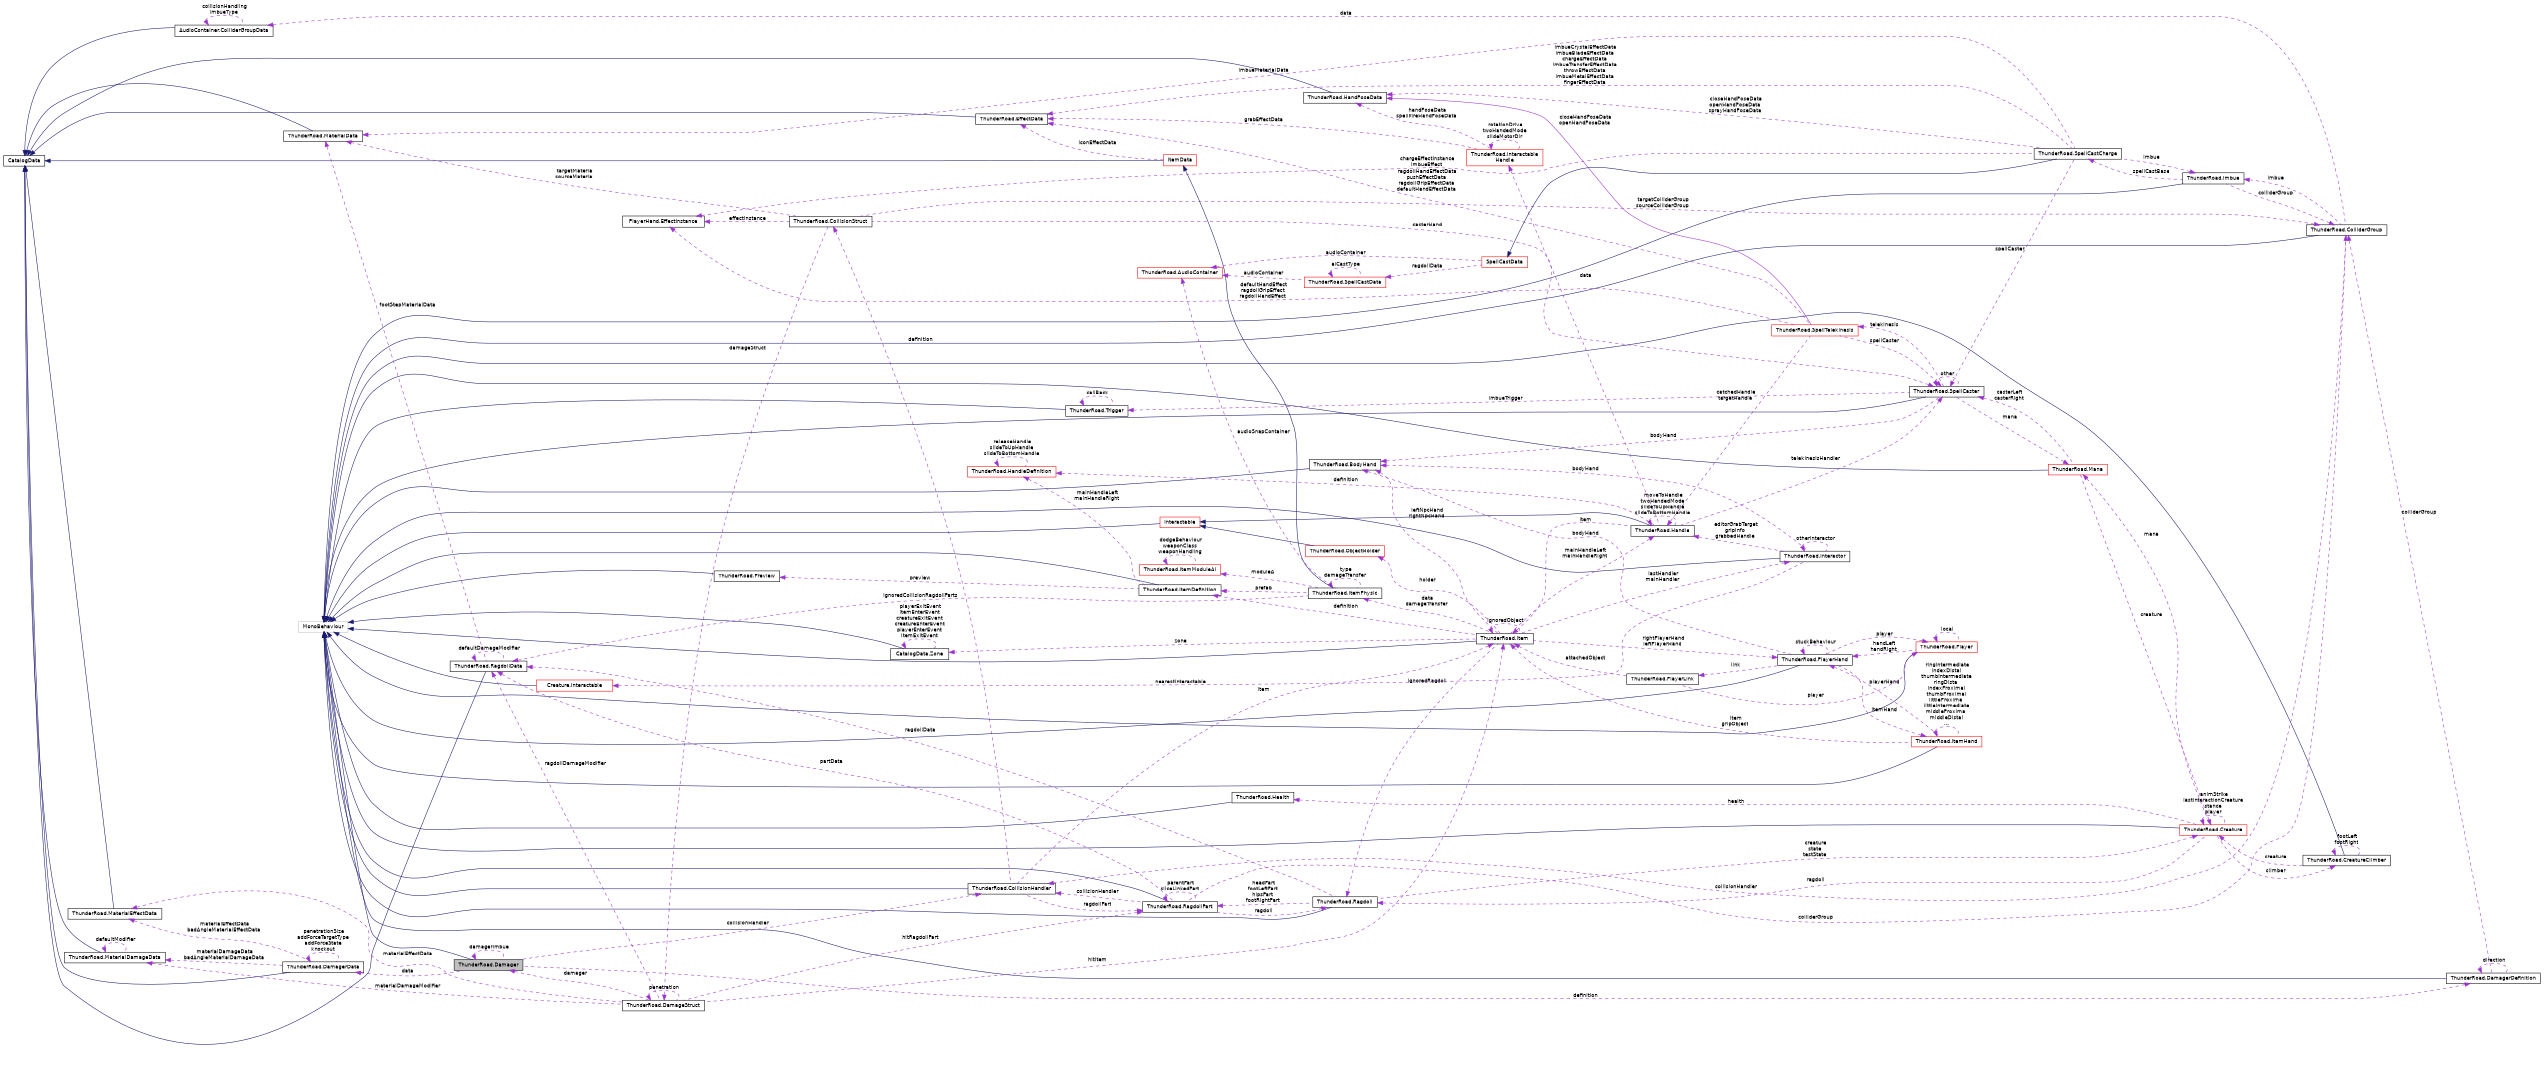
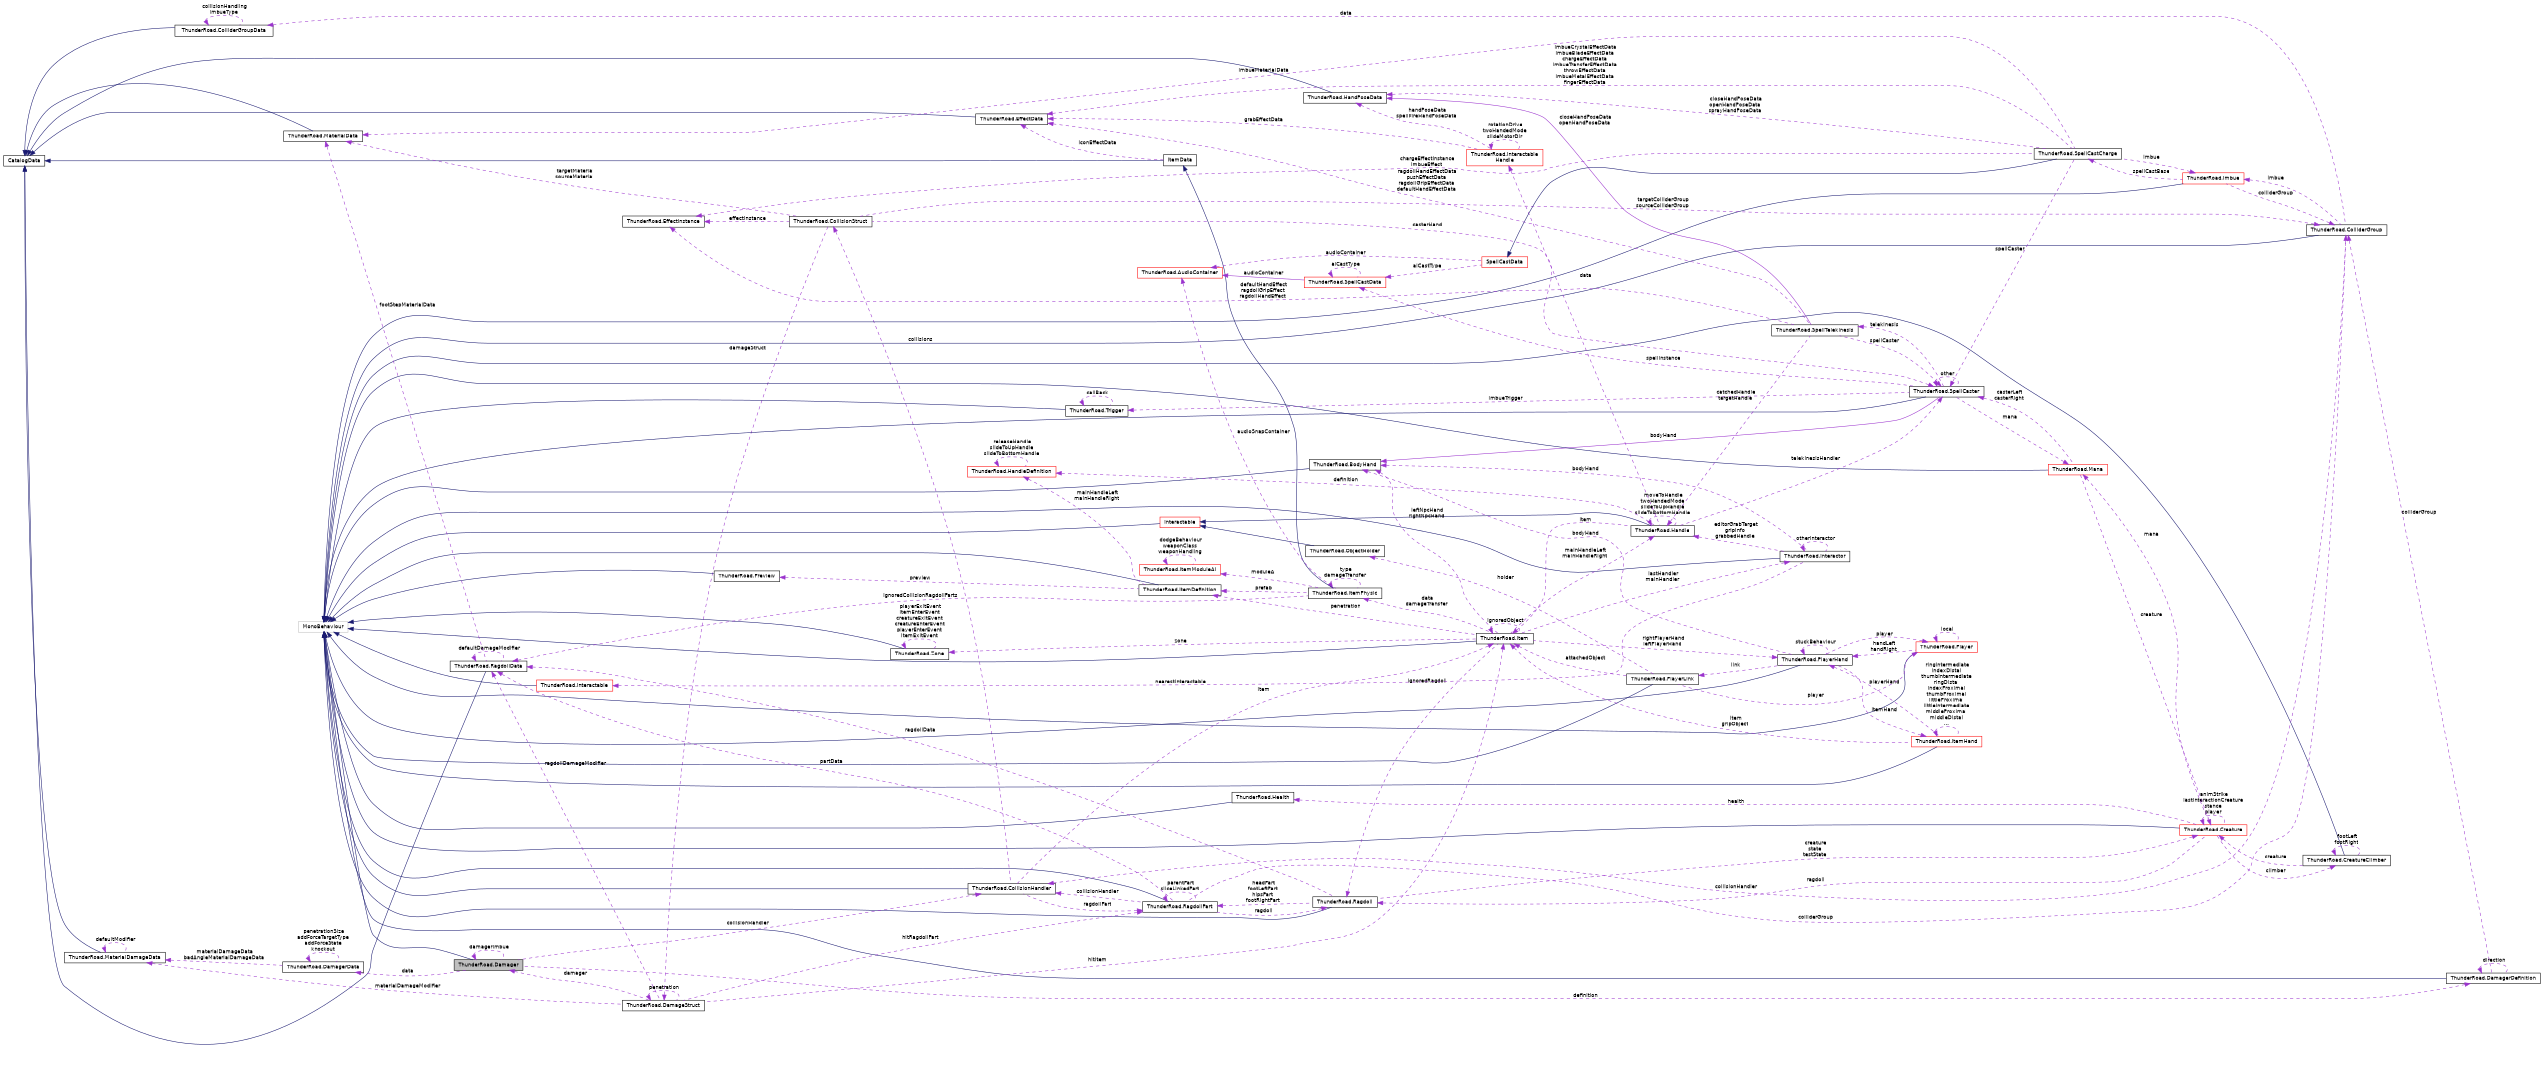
(224, 31) -> (224, 31)
(1180, 160) -> (1180, 160)
(2213, 178) -> (2213, 178)
(663, 222) -> (663, 222)
(1427, 266) -> (1427, 266)
(1266, 278) -> (1266, 278)
(1815, 330) -> (1815, 330)
(920, 340) -> (920, 340)
none -> (1636, 362)
(1666, 441) -> (1666, 441)
(1345, 551) -> (1345, 551)
(1441, 591) -> (1520, 601)
(1345, 606) -> (1345, 606)
(920, 654) -> (920, 654)
(575, 686) -> (575, 686)
none -> (954, 764)
(115, 914) -> none
(57, 941) -> none
